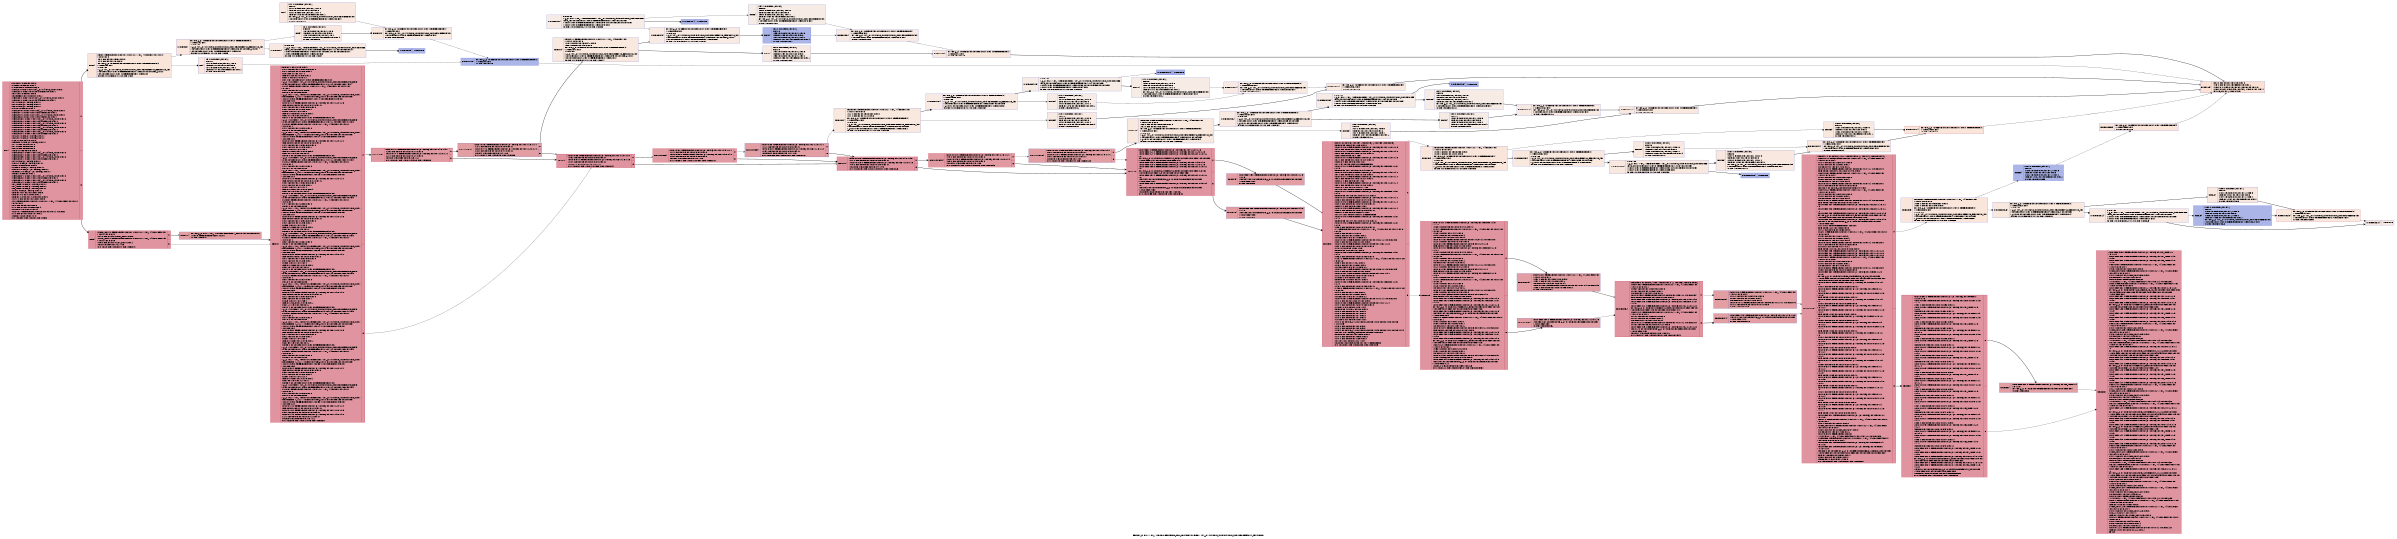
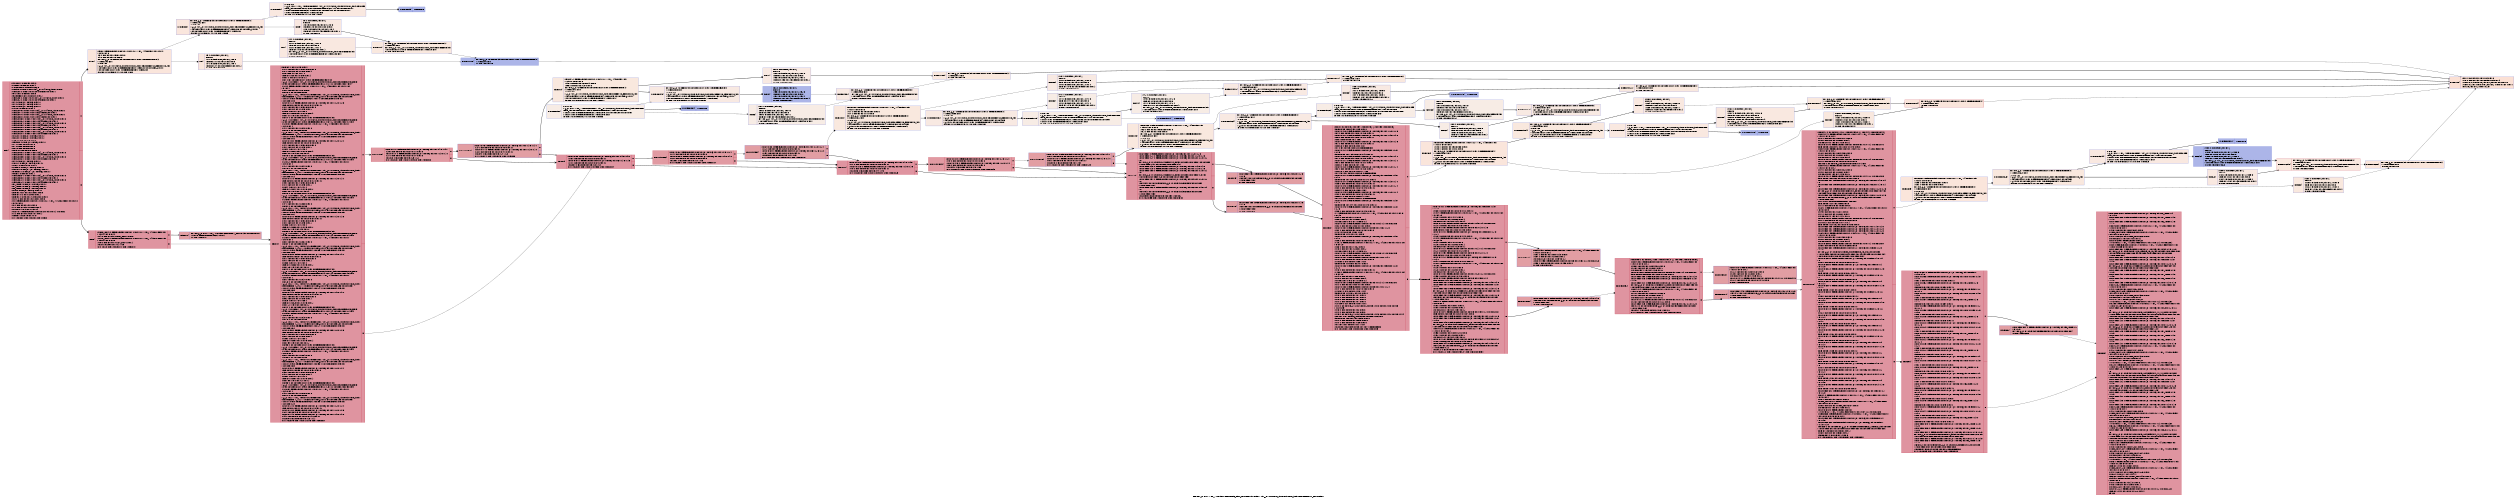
(2039, 173) -> (2319, 185)
(2362, 221) -> (2362, 164)
(2380, 223) -> (2233, 141)
